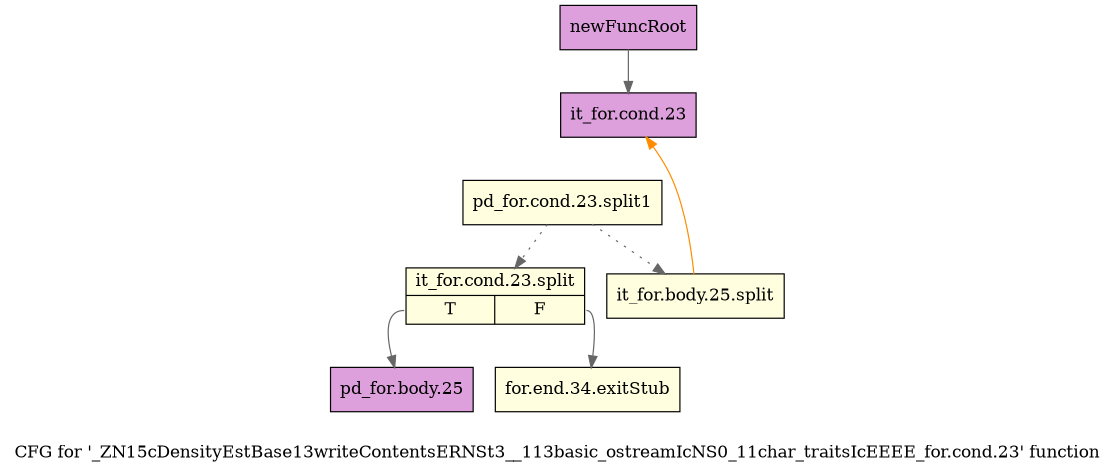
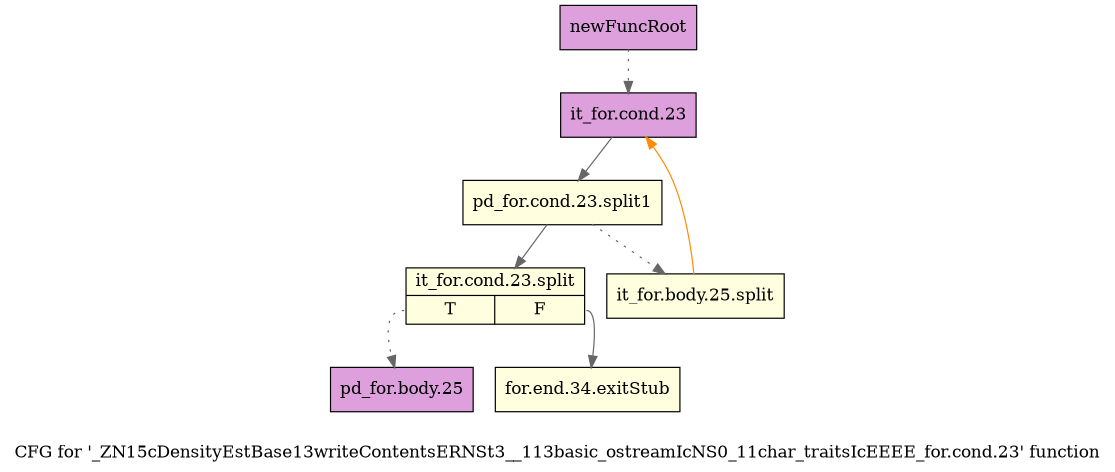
(628, 65) -> (628, 65)
none -> (599, 154)
(535, 241) -> (535, 241)
(388, 329) -> (388, 329)
